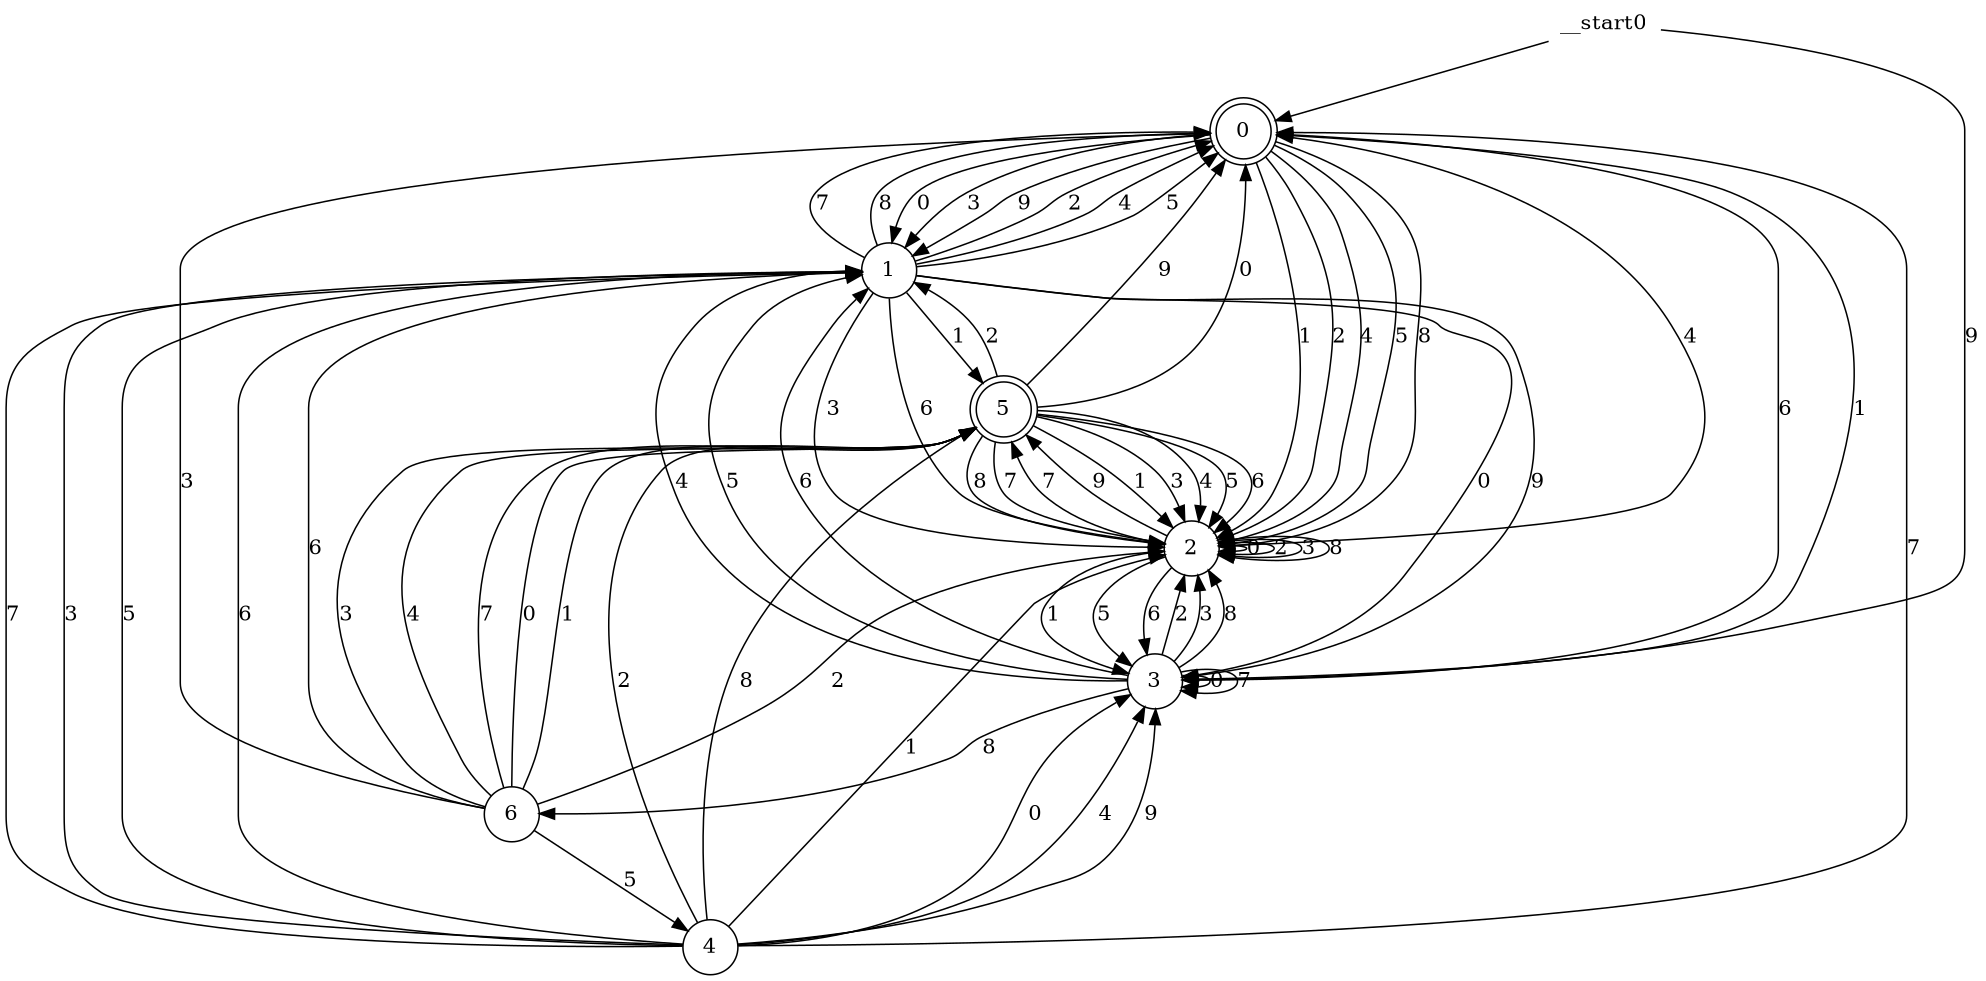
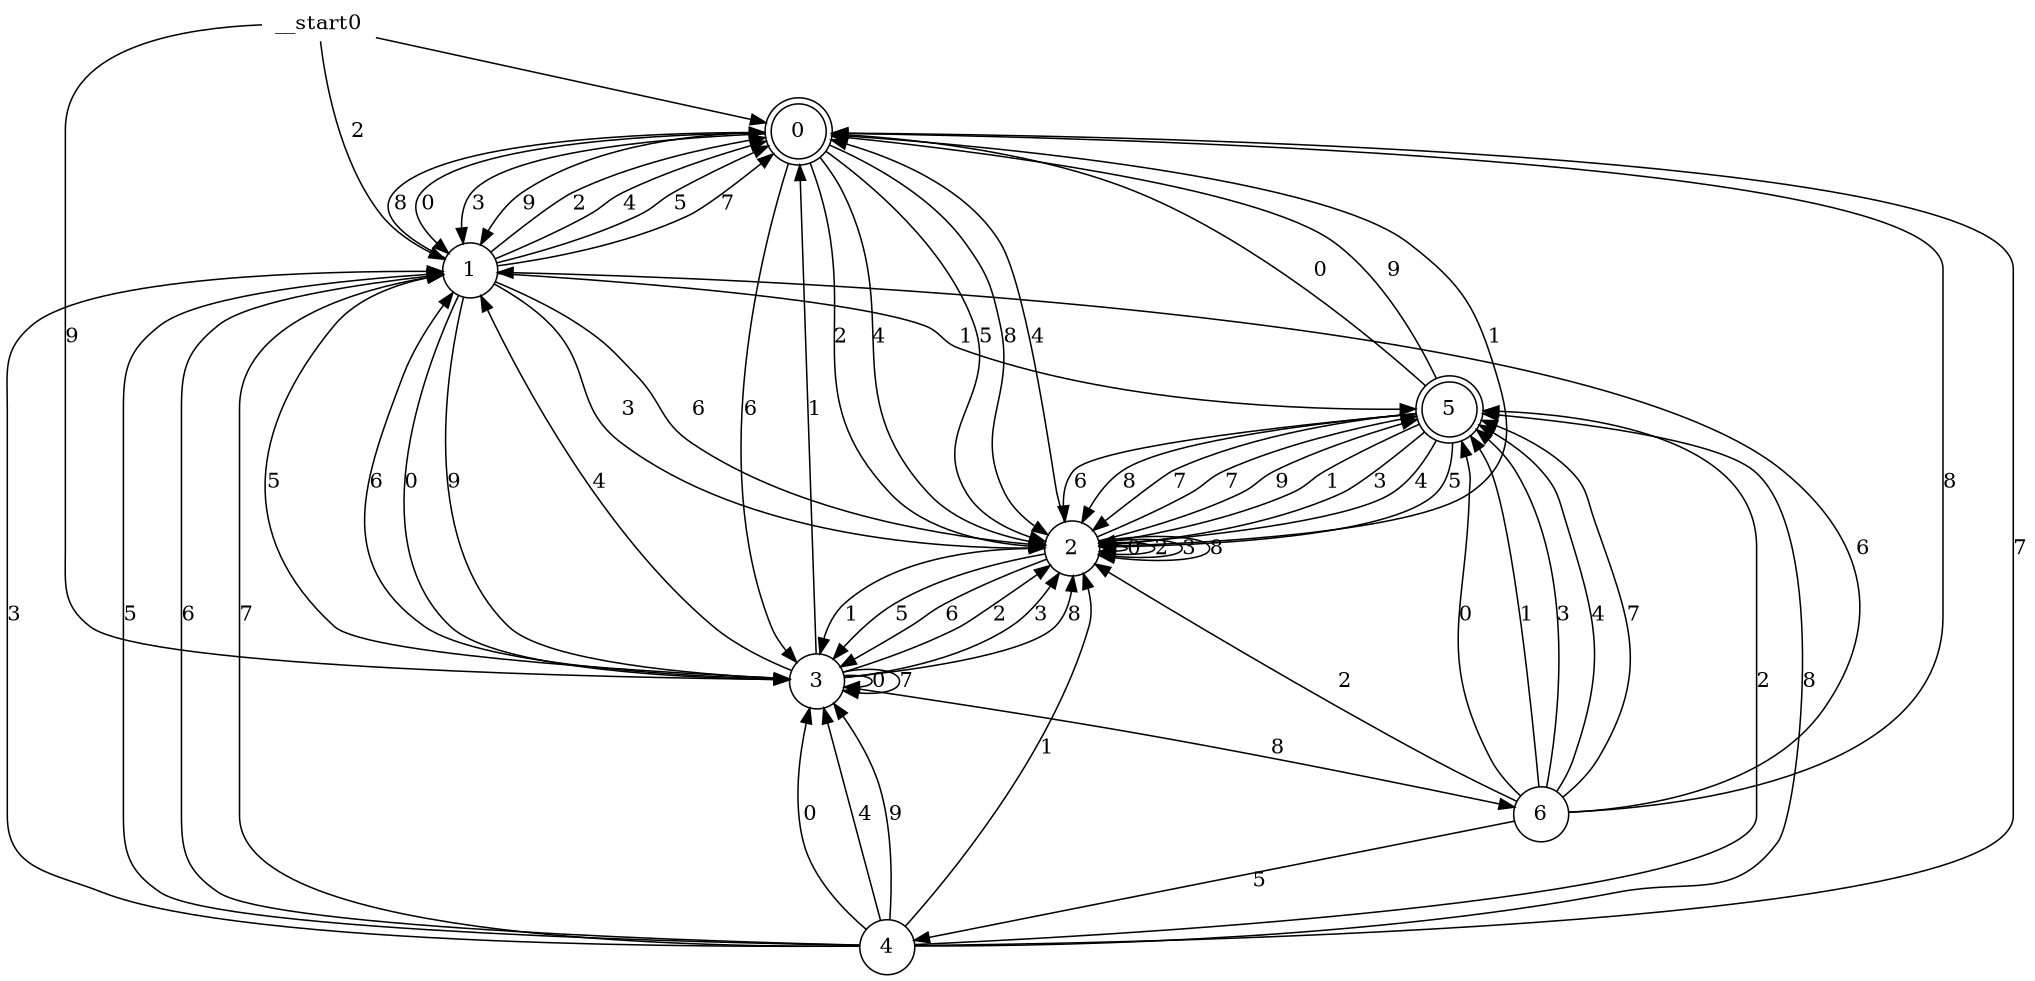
(973, 325) -> (351, 162)
(188, 482) -> (1951, 482)
